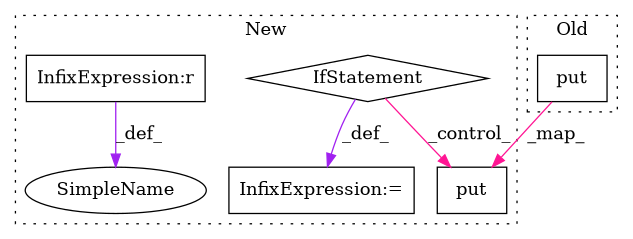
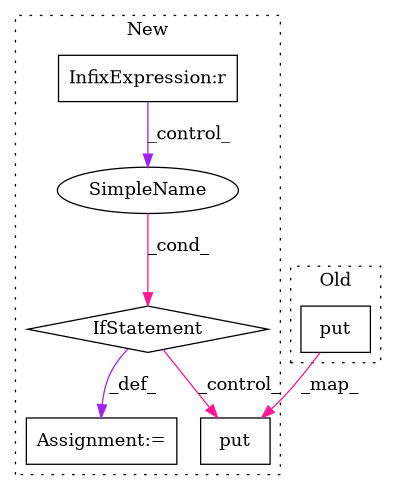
(140, 134) -> (189, 134)
(322, 190) -> (102, 441)
none -> (148, 253)
